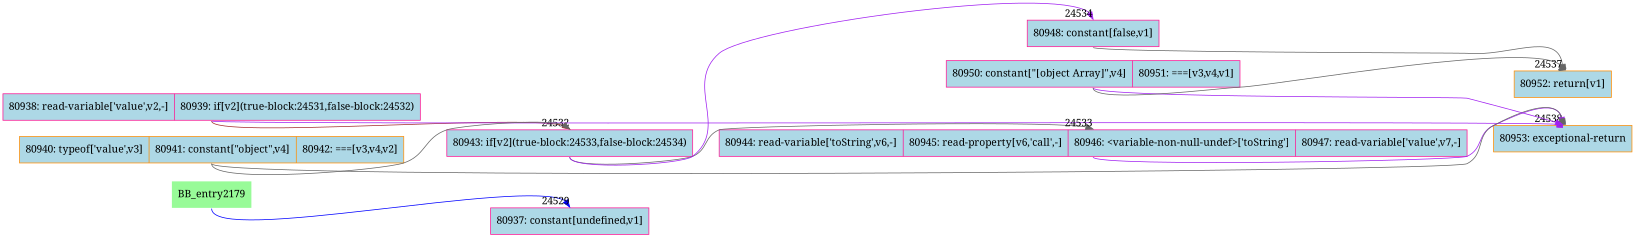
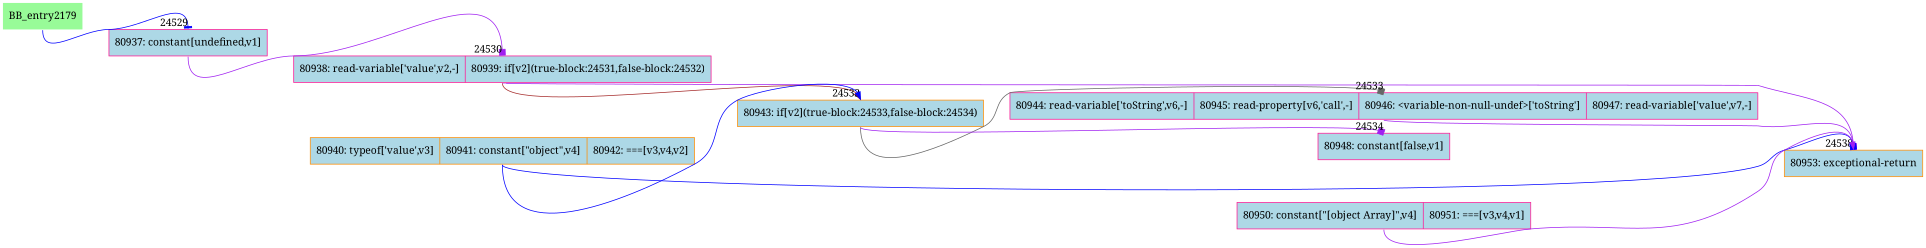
(785, 32) -> (1119, 130)
none -> (349, 47)
(1563, 84) -> none
(754, 128) -> (1070, 89)
(570, 143) -> (861, 113)
(1338, 161) -> (1623, 125)
(393, 165) -> (682, 170)
(901, 173) -> (1183, 189)
(387, 208) -> (114, 29)
